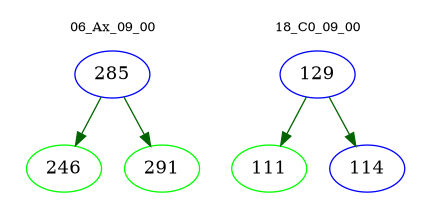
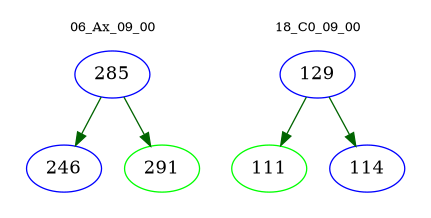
(64, 169) -> (64, 169)
